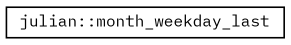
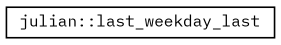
(145, 22) -> (140, 22)
